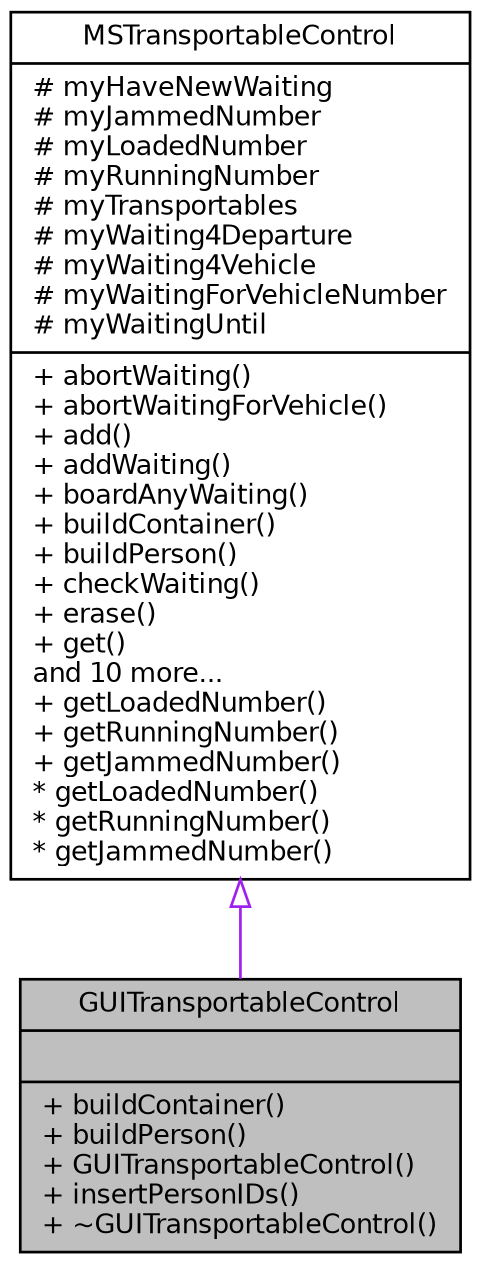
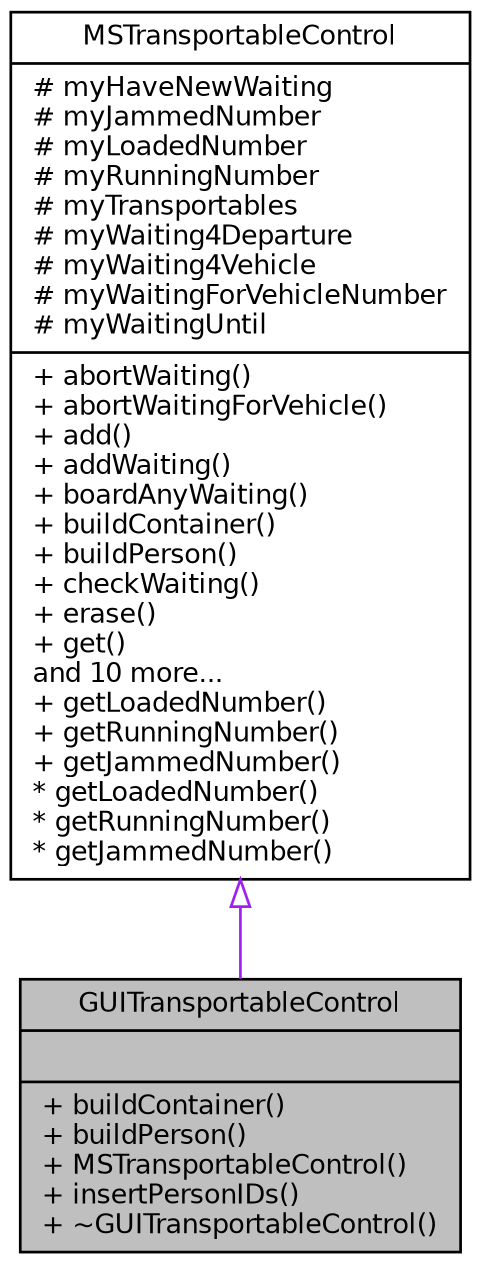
(230, 1166) -> (226, 1166)
